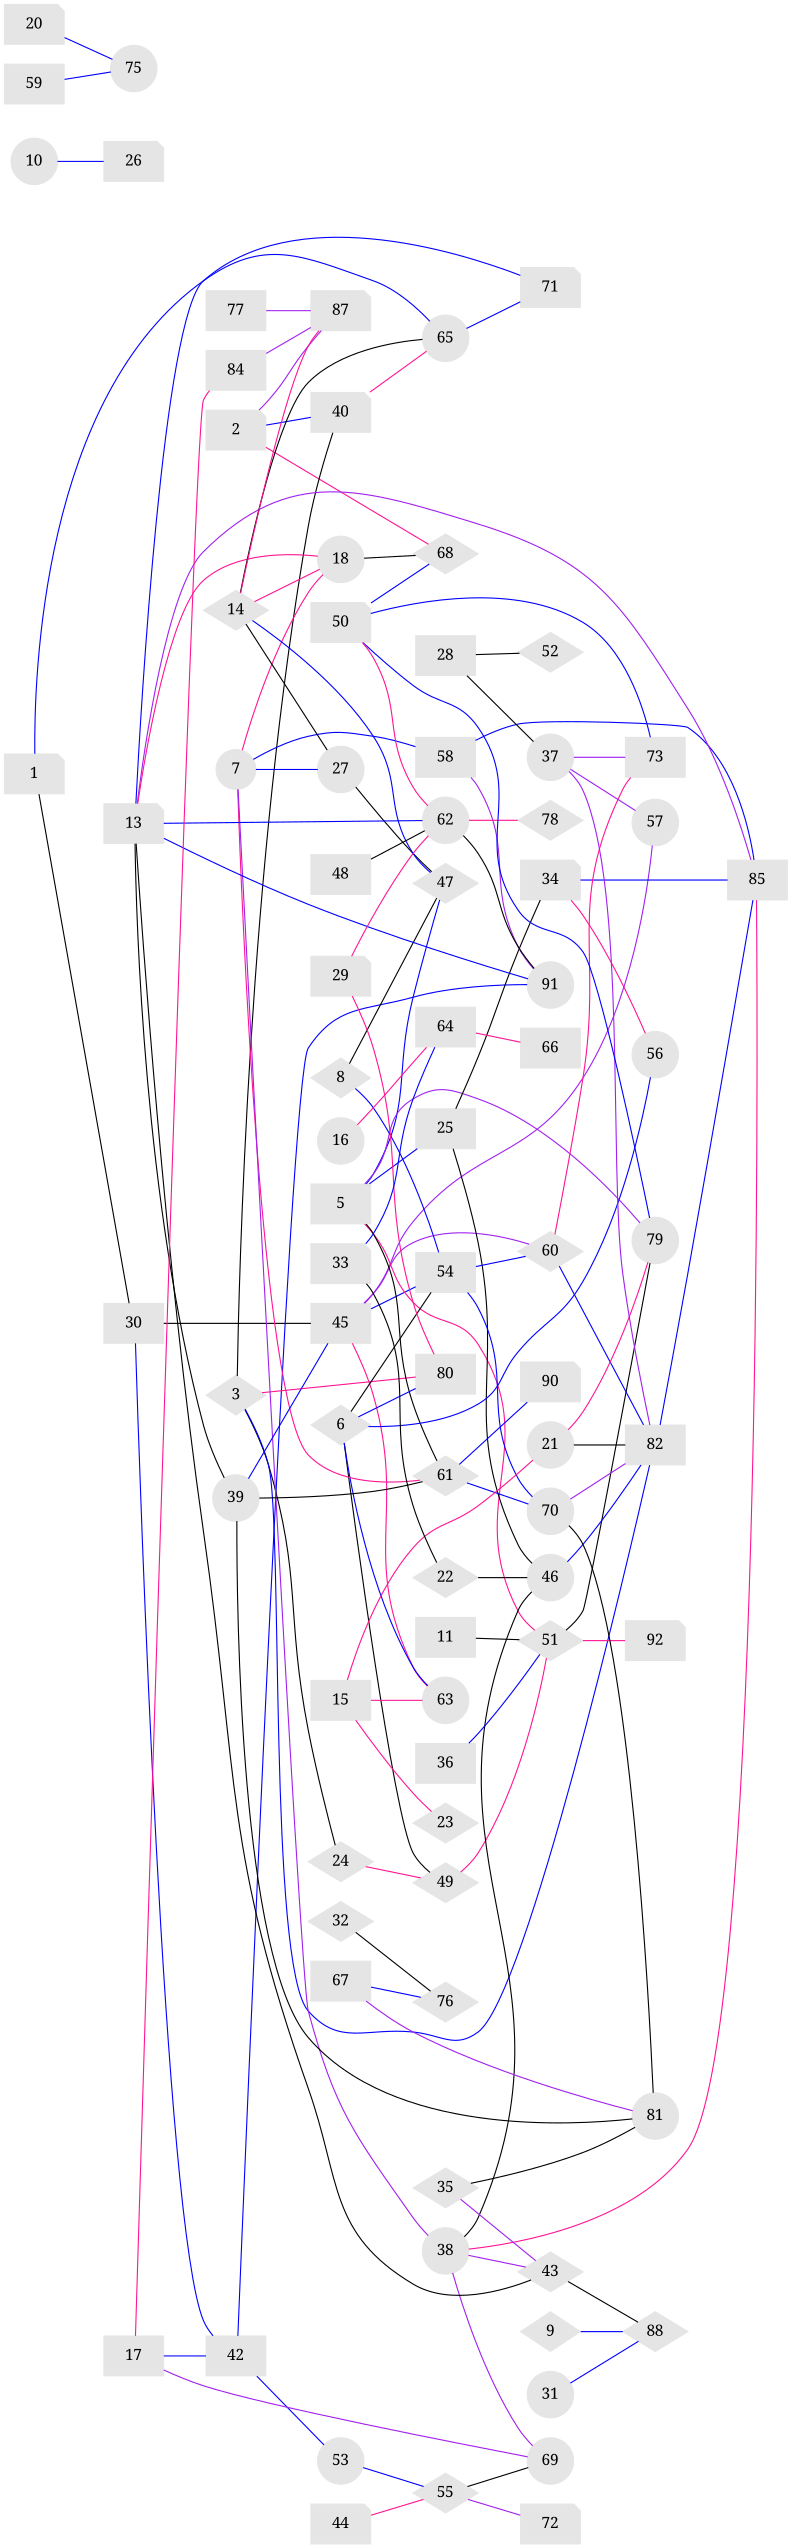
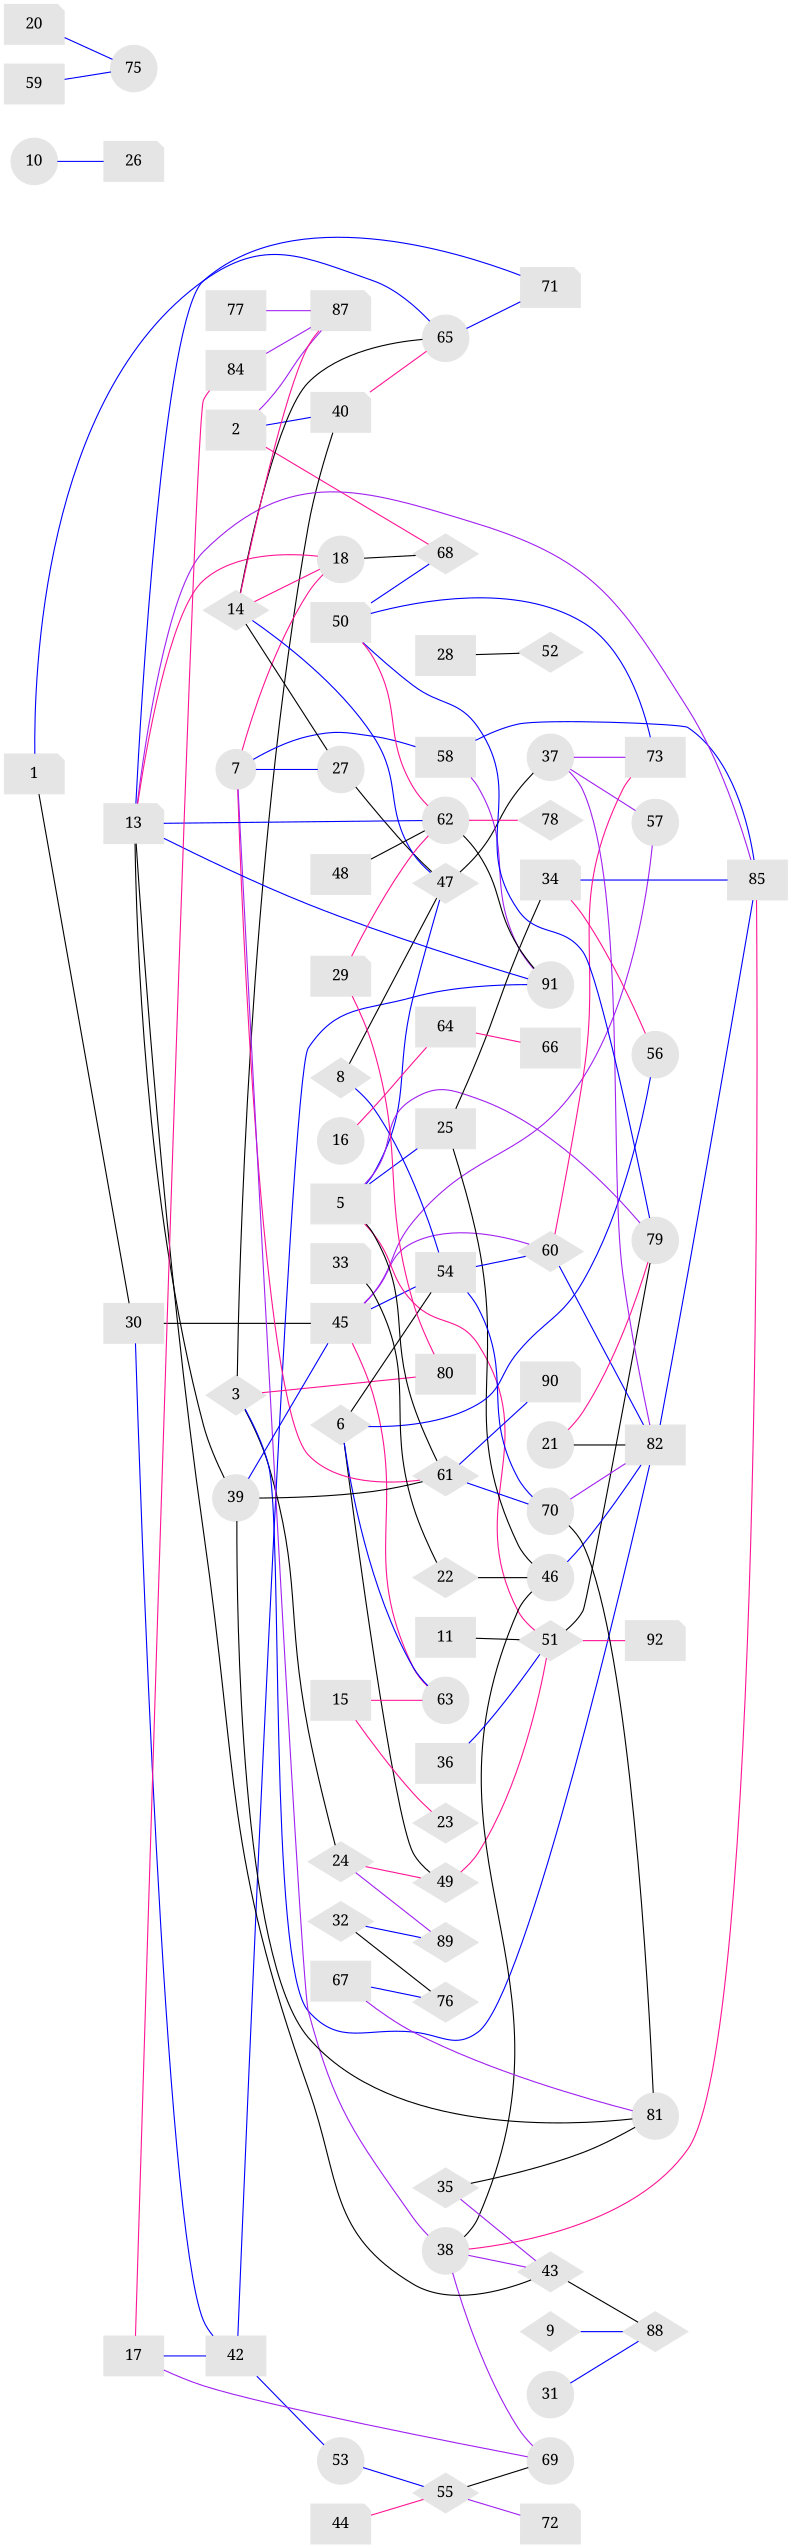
(500, 709) -> (488, 839)
(402, 1141) -> none
(387, 1403) -> none
(413, 1548) -> none
none -> (446, 1942)
